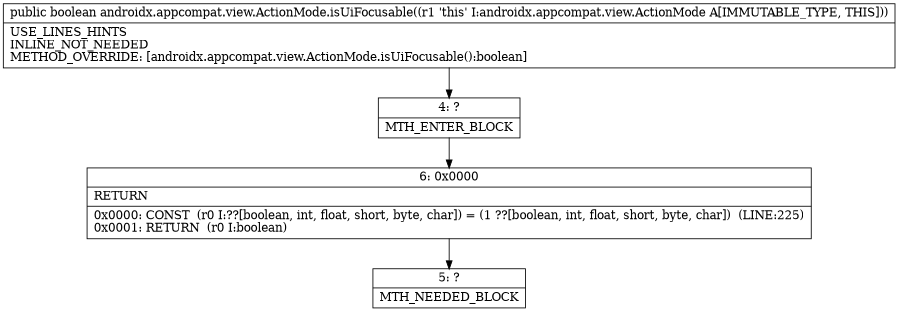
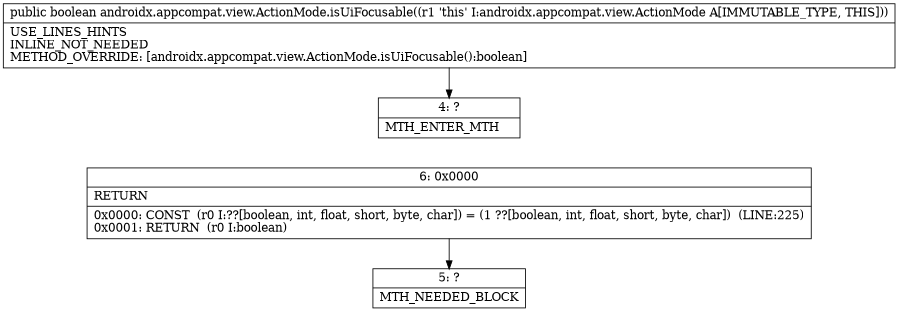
(449, 128) -> (442, 128)
(449, 149) -> none
